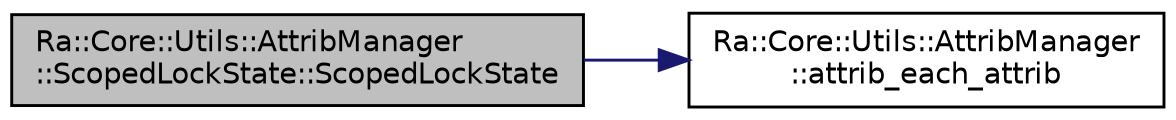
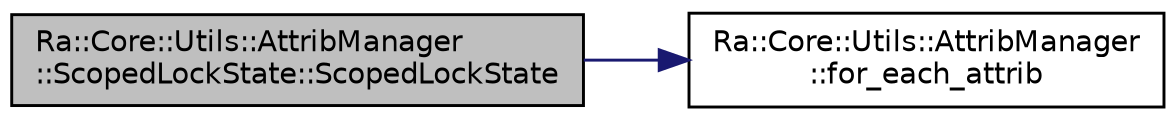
(926, 60) -> (926, 60)
